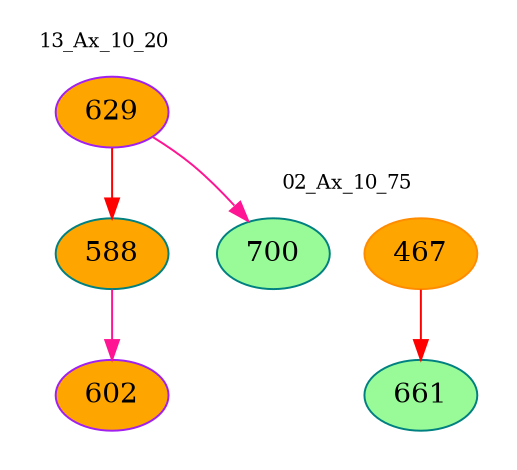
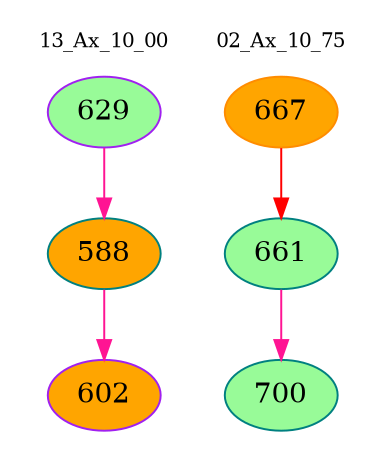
(104, 42) -> (104, 42)
(112, 112) -> (104, 112)
(112, 173) -> (104, 173)
(214, 184) -> (281, 315)
(421, 254) -> (281, 112)
